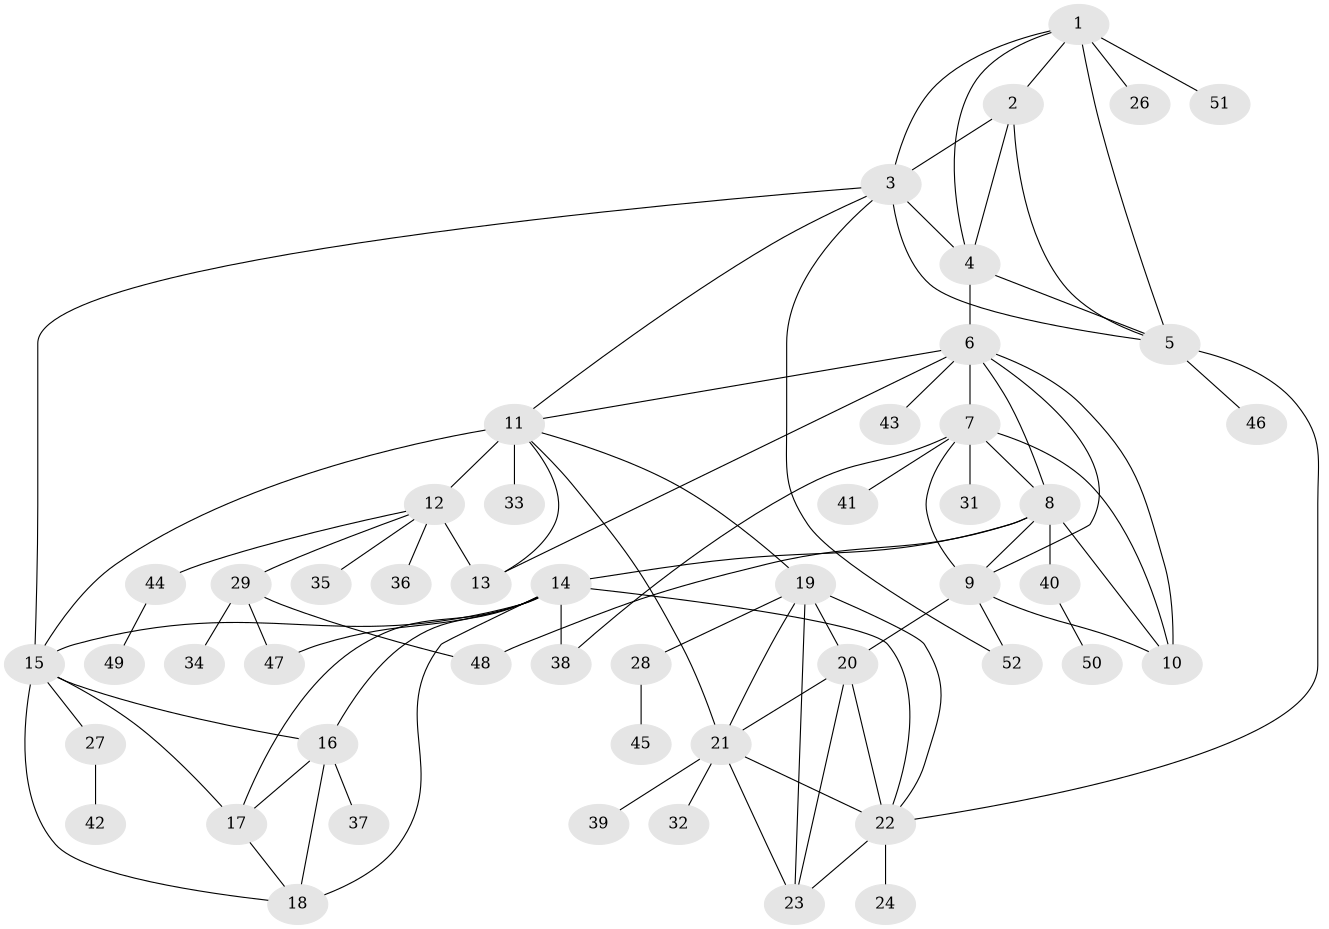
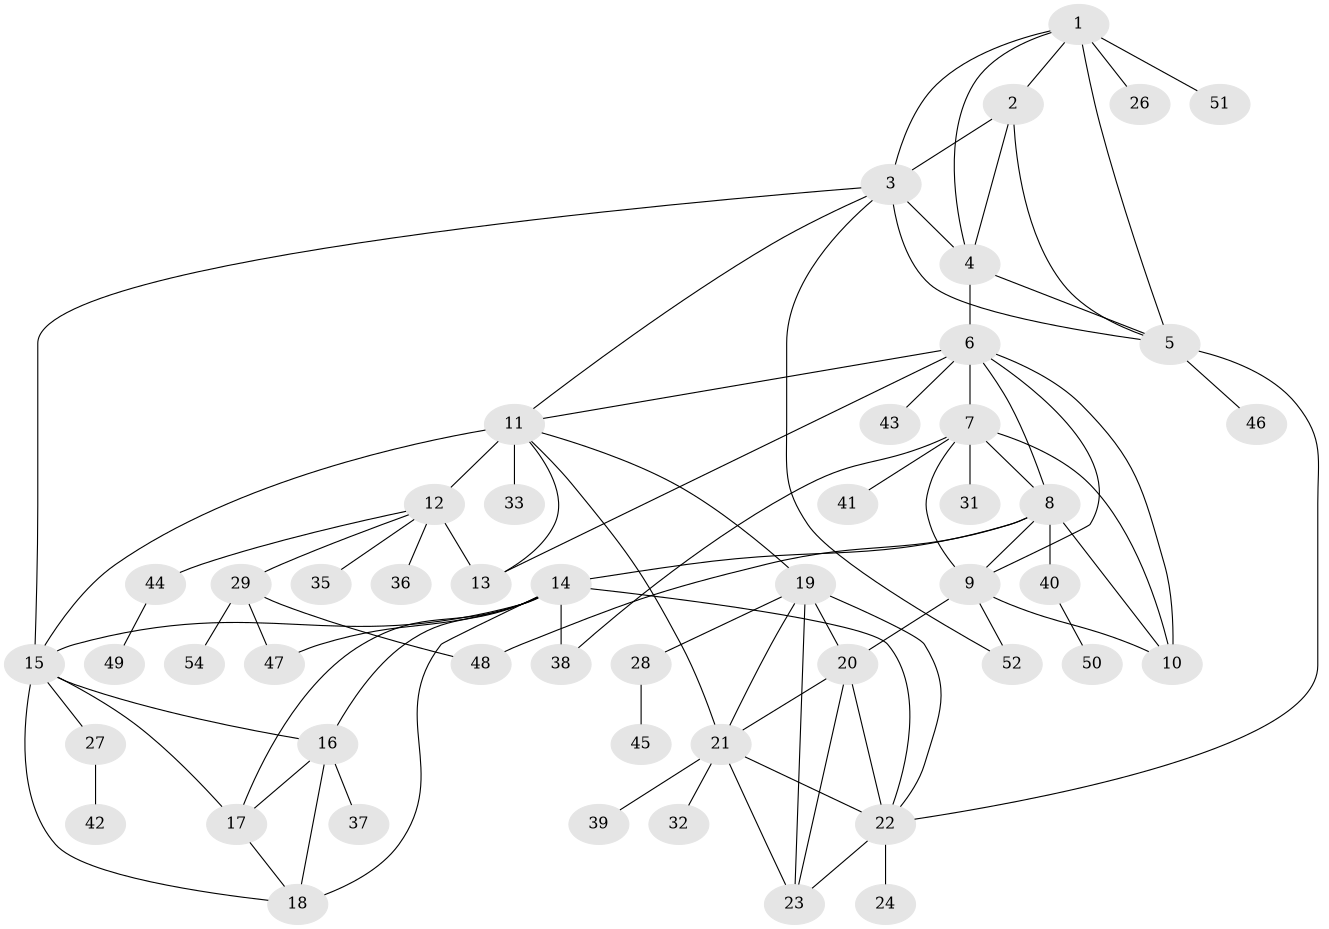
(194, 664) -> (194, 664)
